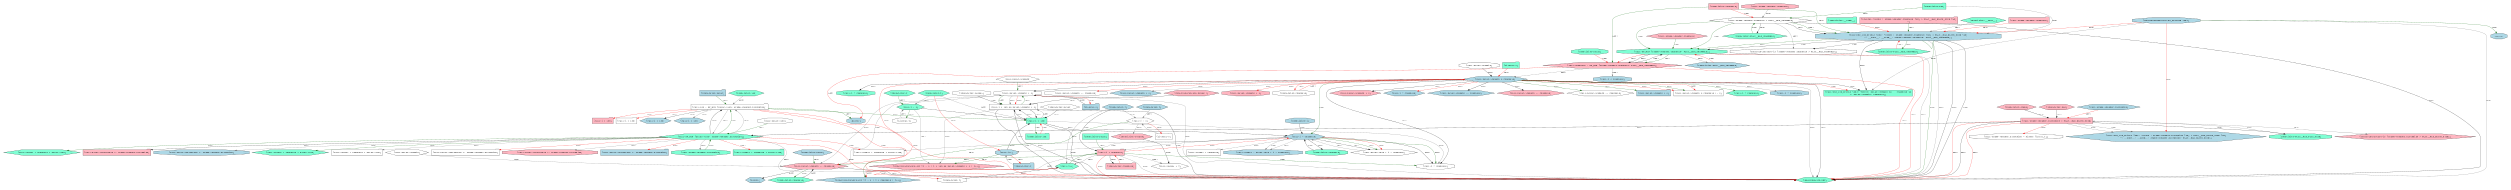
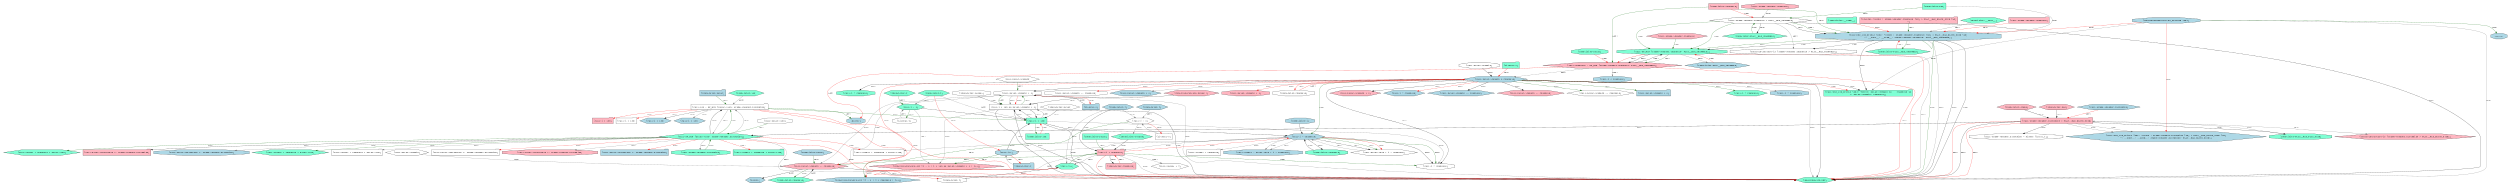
(1698, 93) -> none
(2037, 128) -> (2037, 128)
(1132, 137) -> (1132, 137)
(1159, 144) -> (1122, 144)
